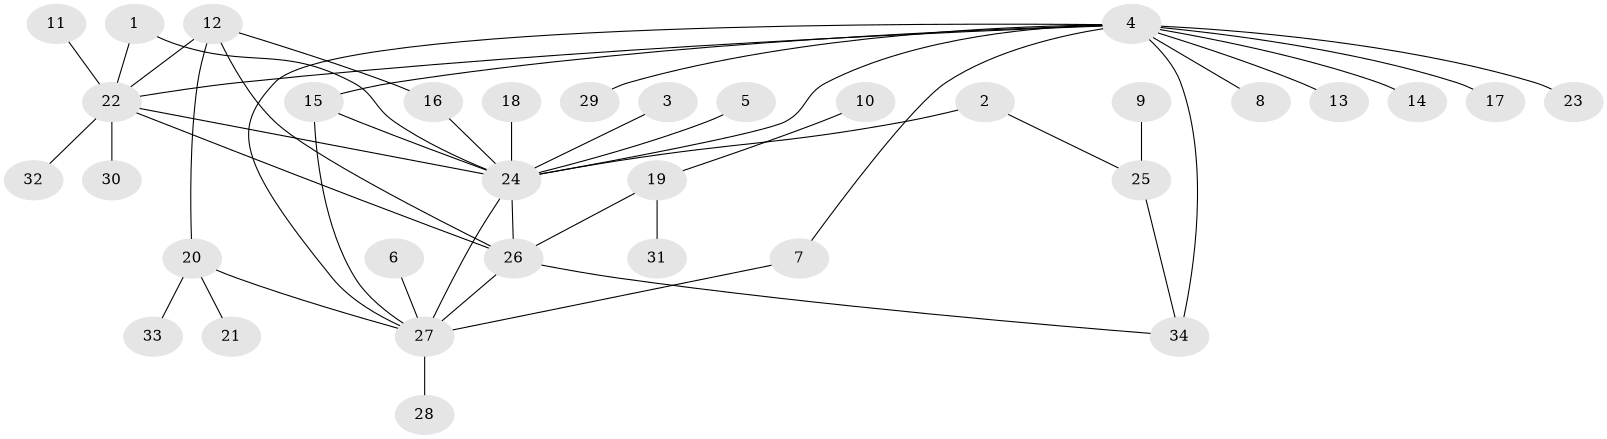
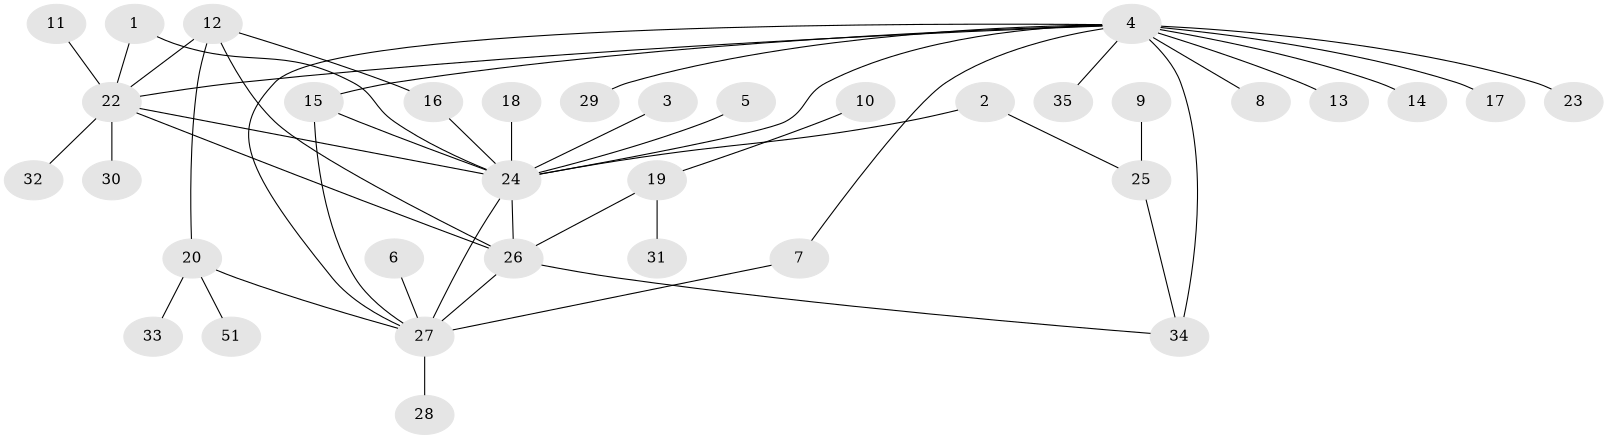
none -> (1063, 102)
(231, 337) -> (231, 337)
